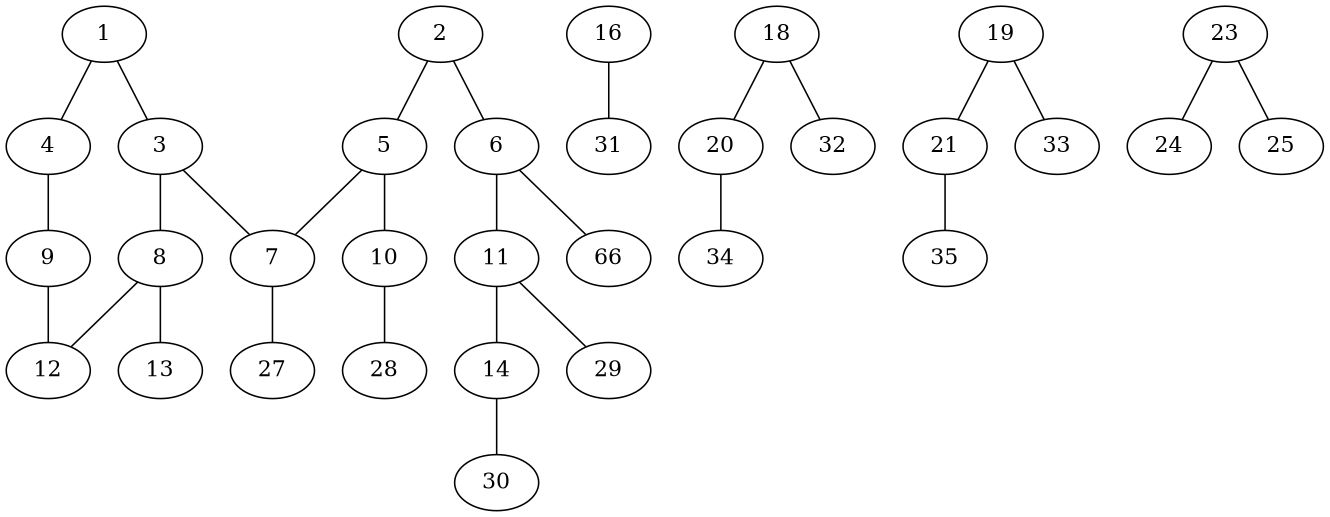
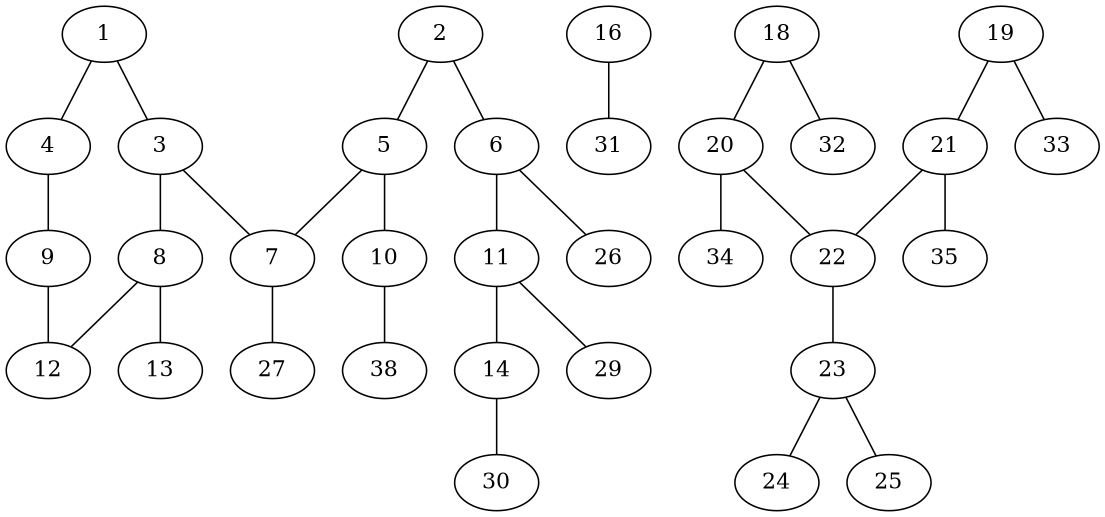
(609, 258) -> (609, 258)
none -> (833, 258)
(385, 371) -> (385, 371)
